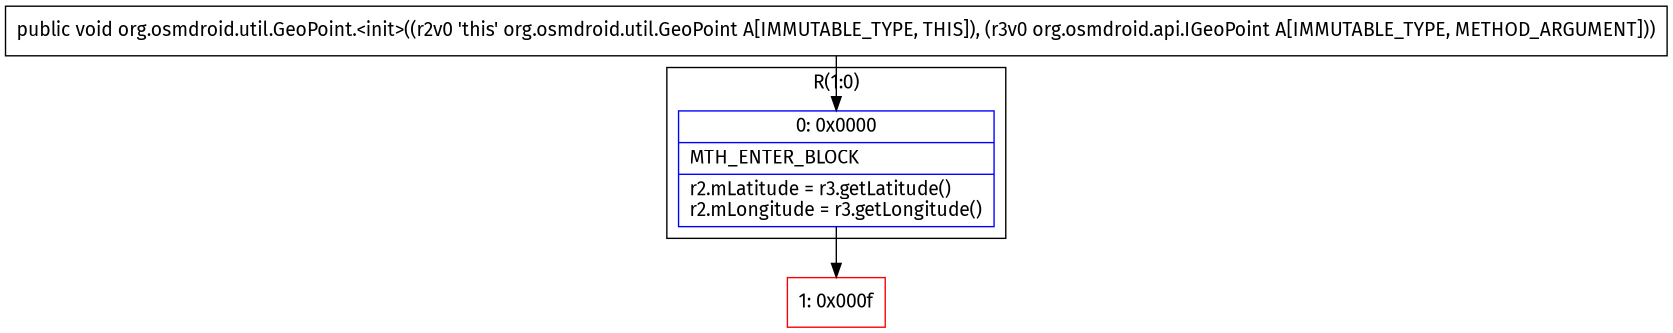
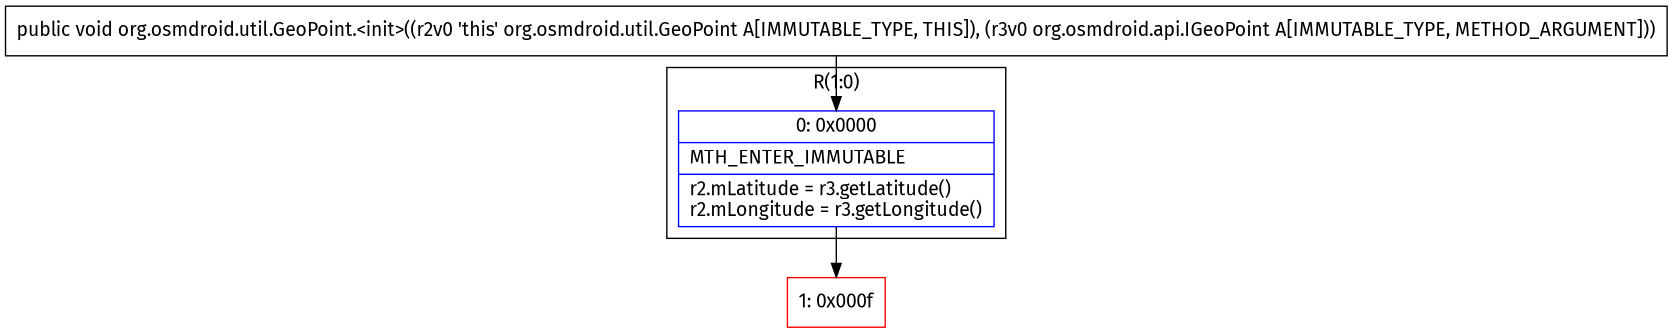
(775, 158) -> (798, 158)
